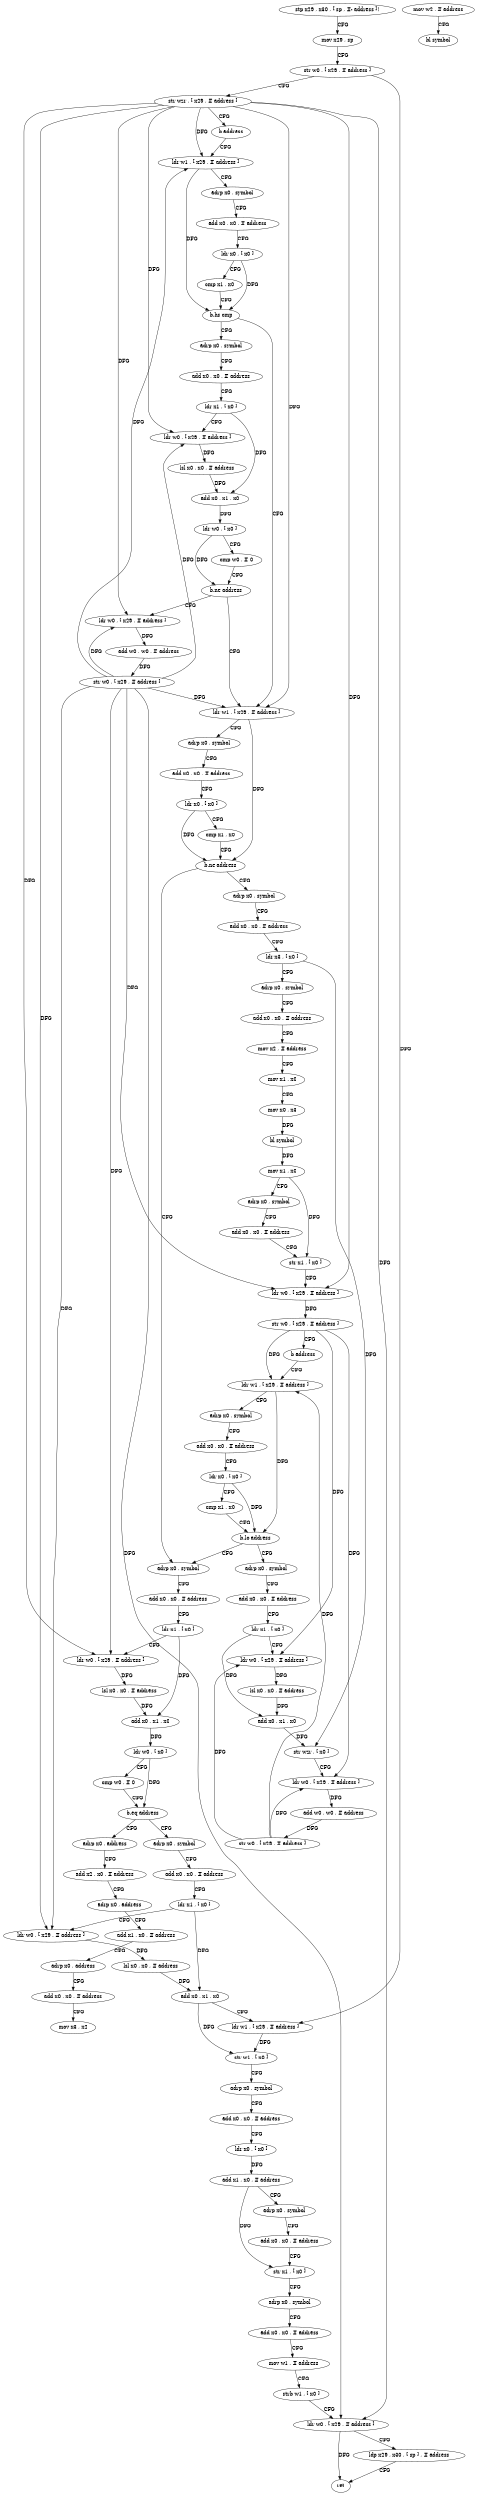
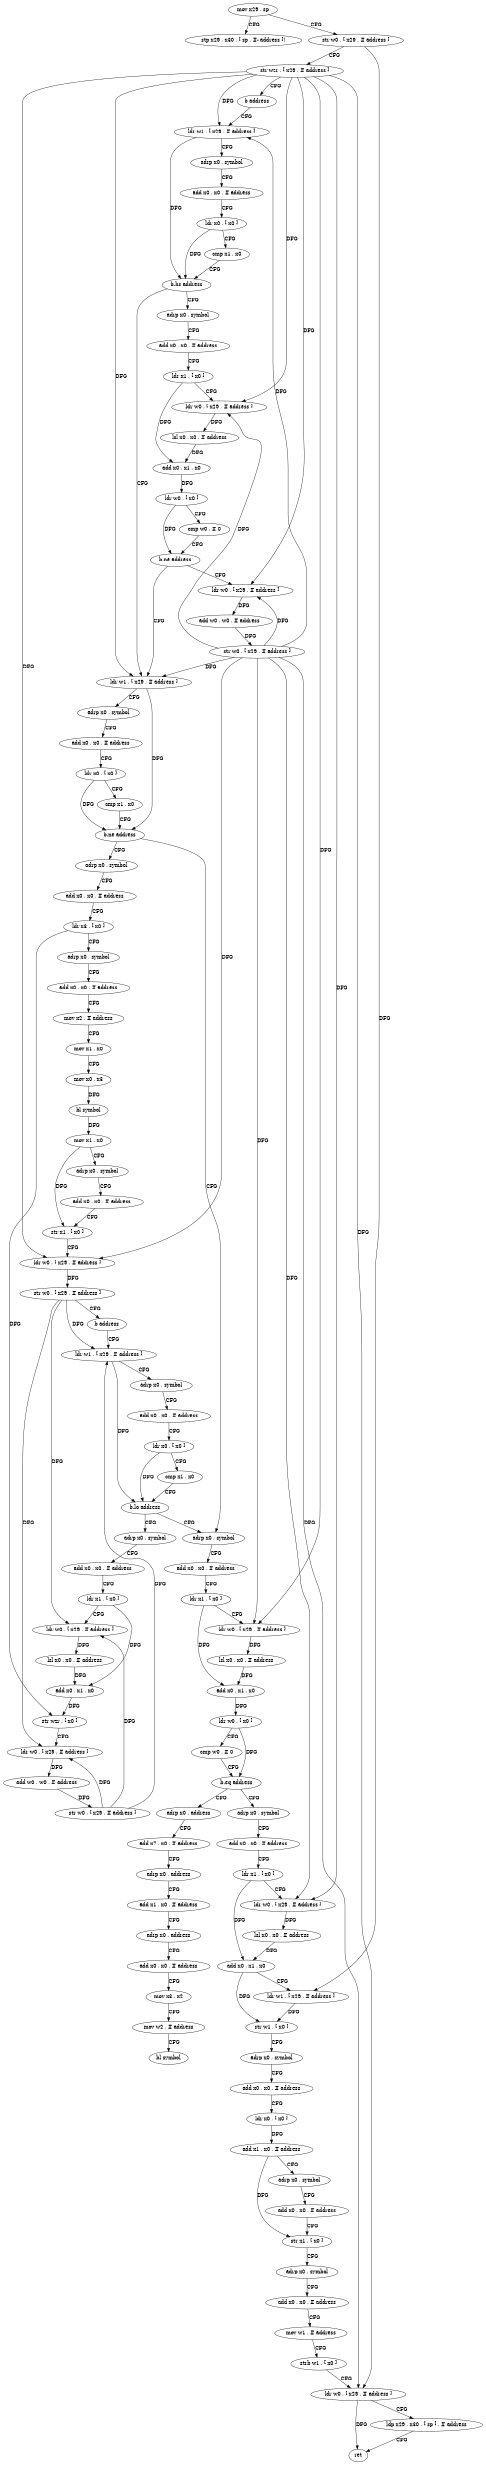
(337, 23) -> (249, 23)
(221, 316) -> (187, 285)
(105, 1875) -> (169, 1844)
none -> (169, 2010)
